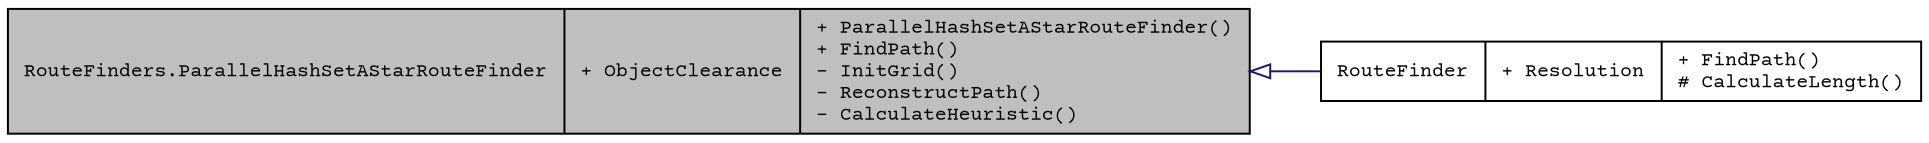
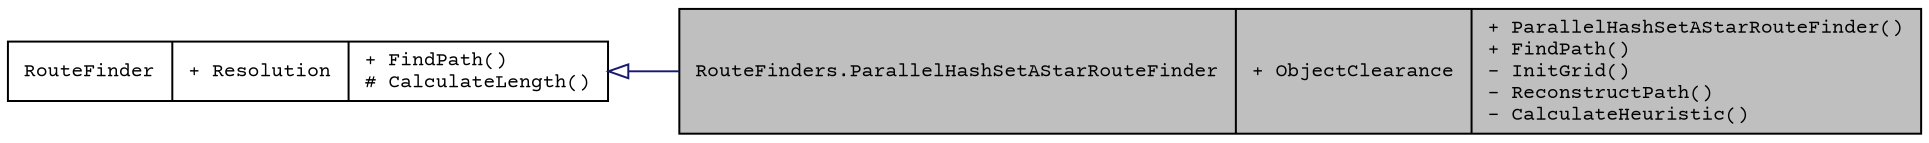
(1296, 71) -> (654, 71)
